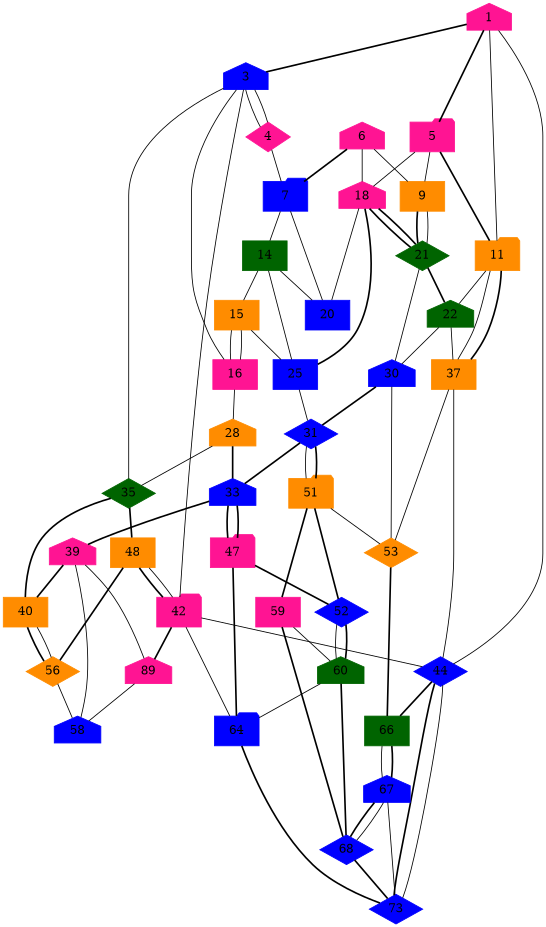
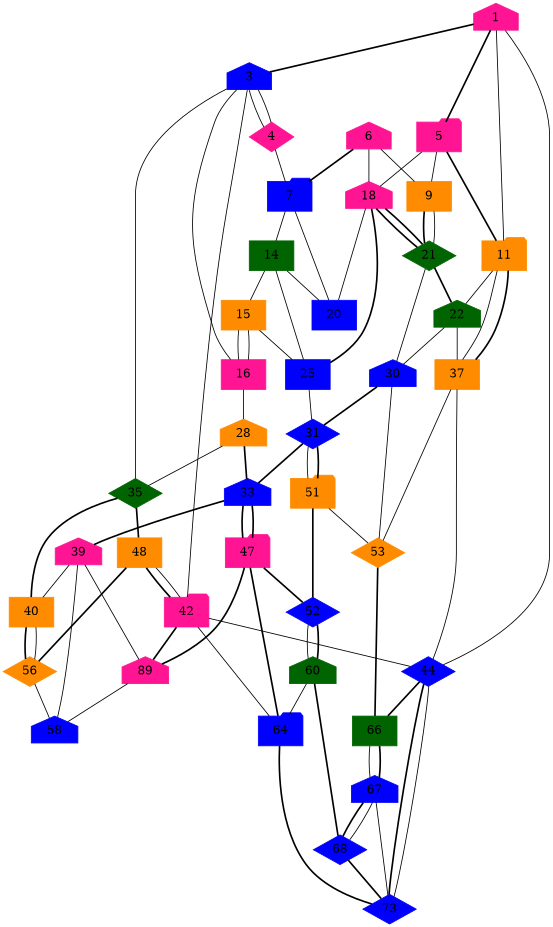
(50, 581) -> (56, 581)
(278, 612) -> none
none -> (216, 627)
